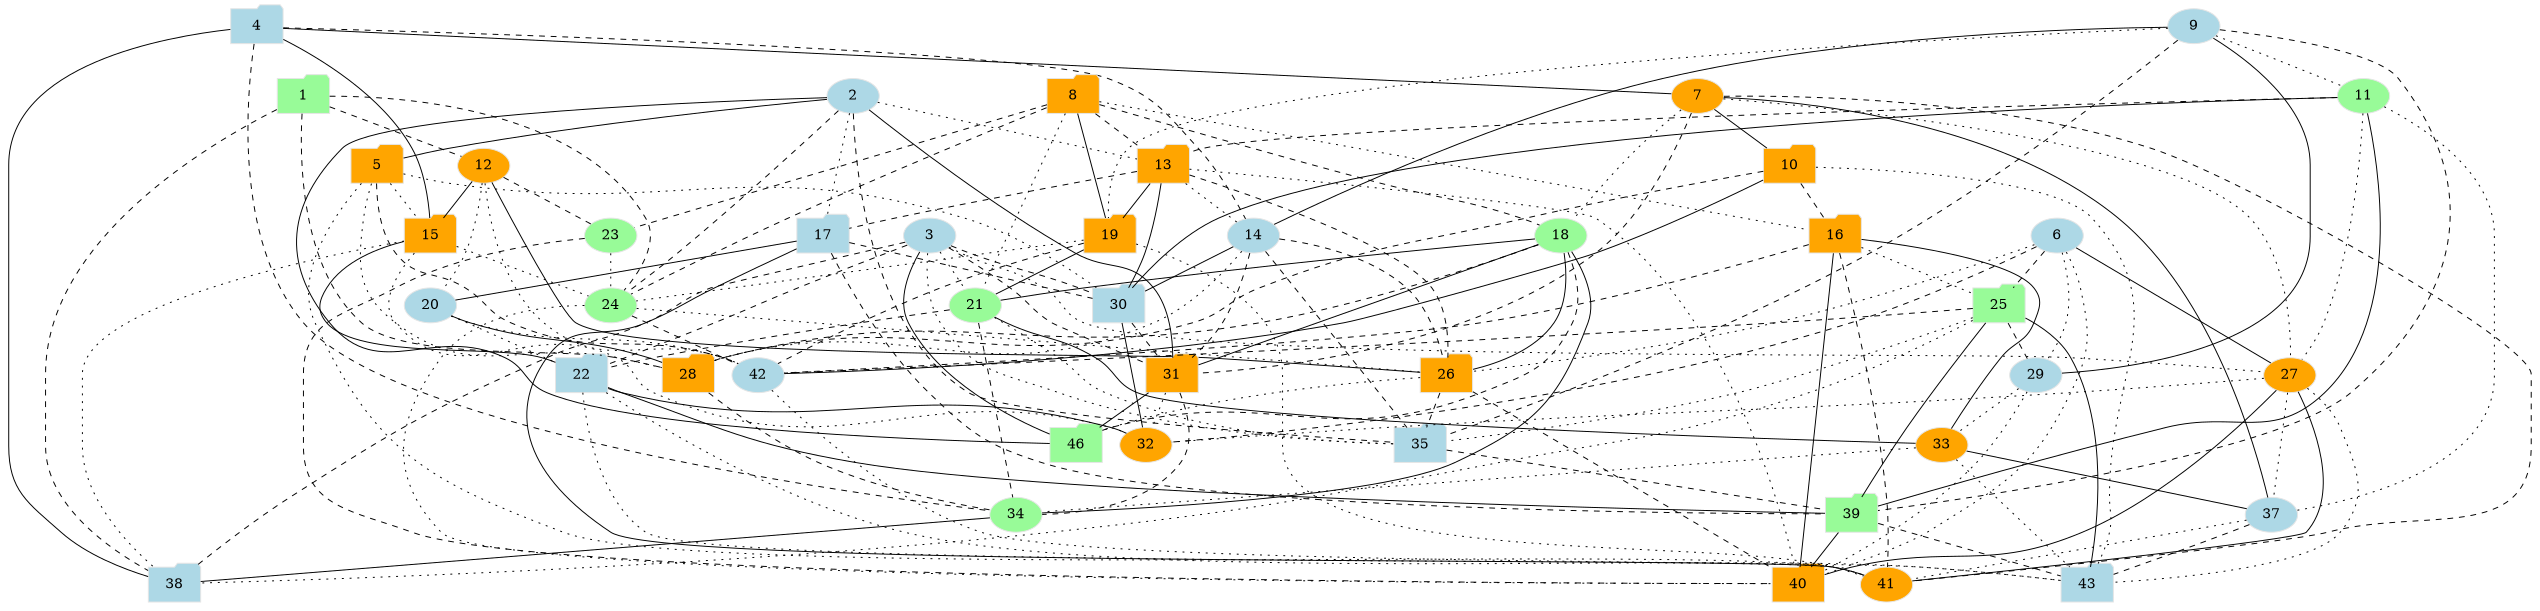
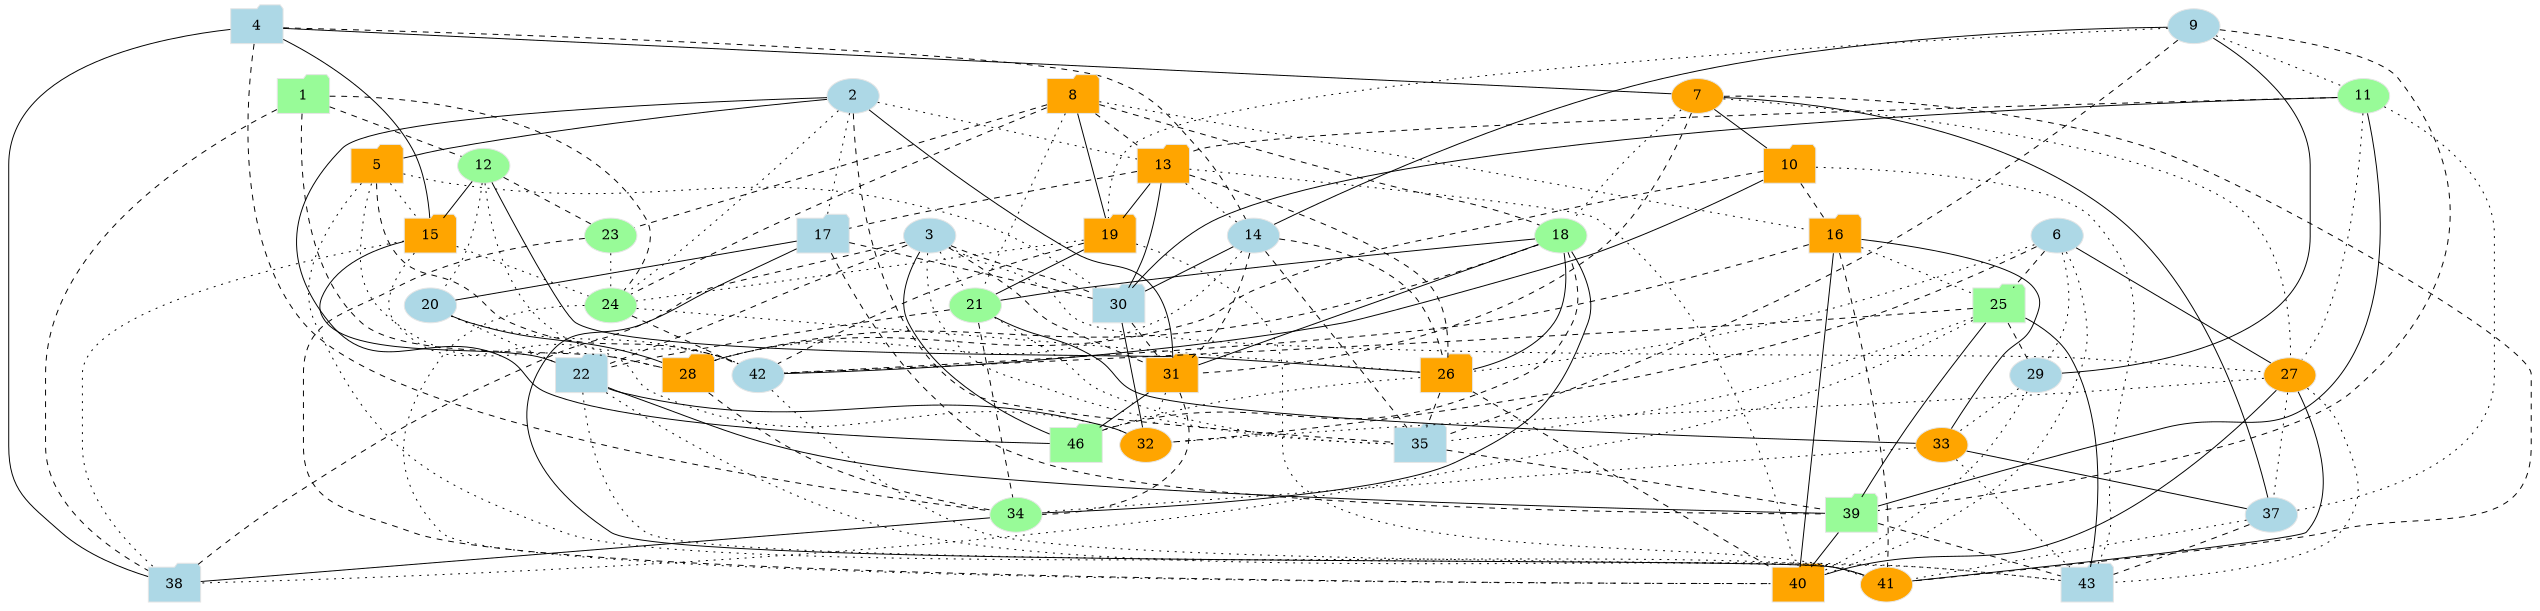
(484, 166) -> (484, 166)
(735, 204) -> (735, 204)
